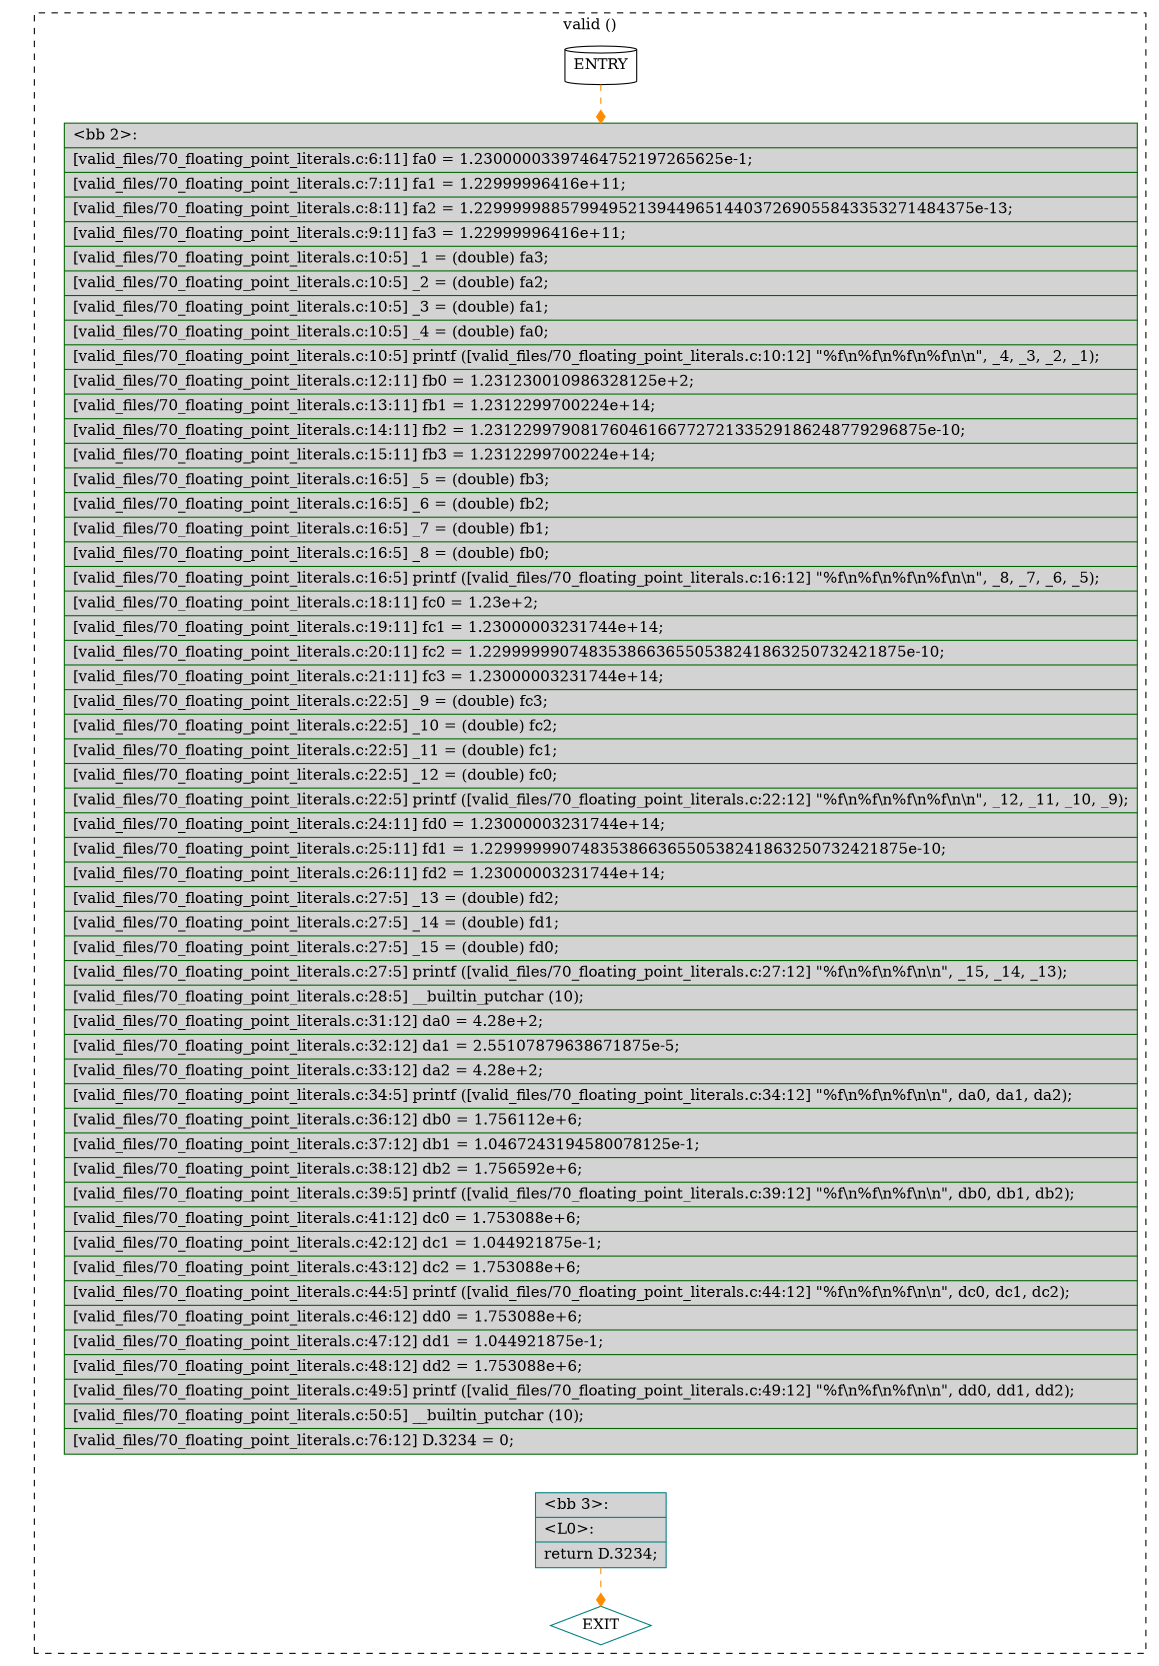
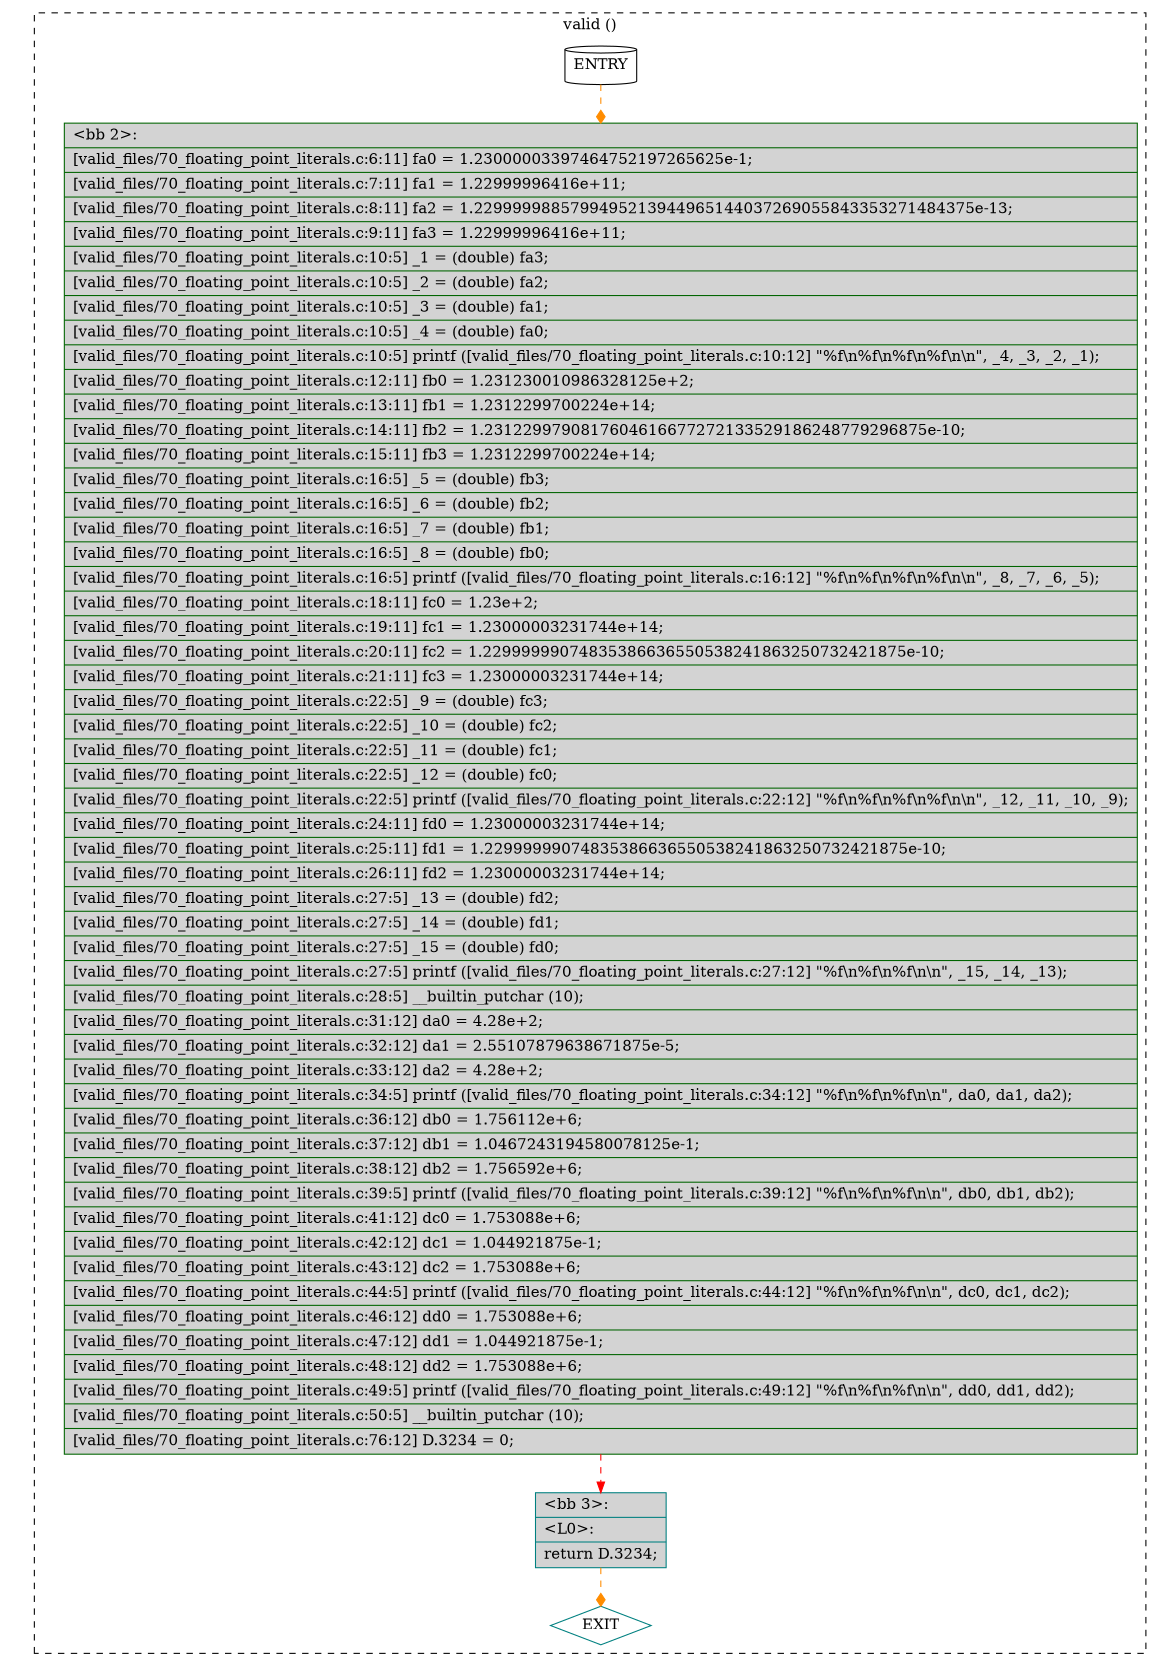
none -> (601, 1468)
